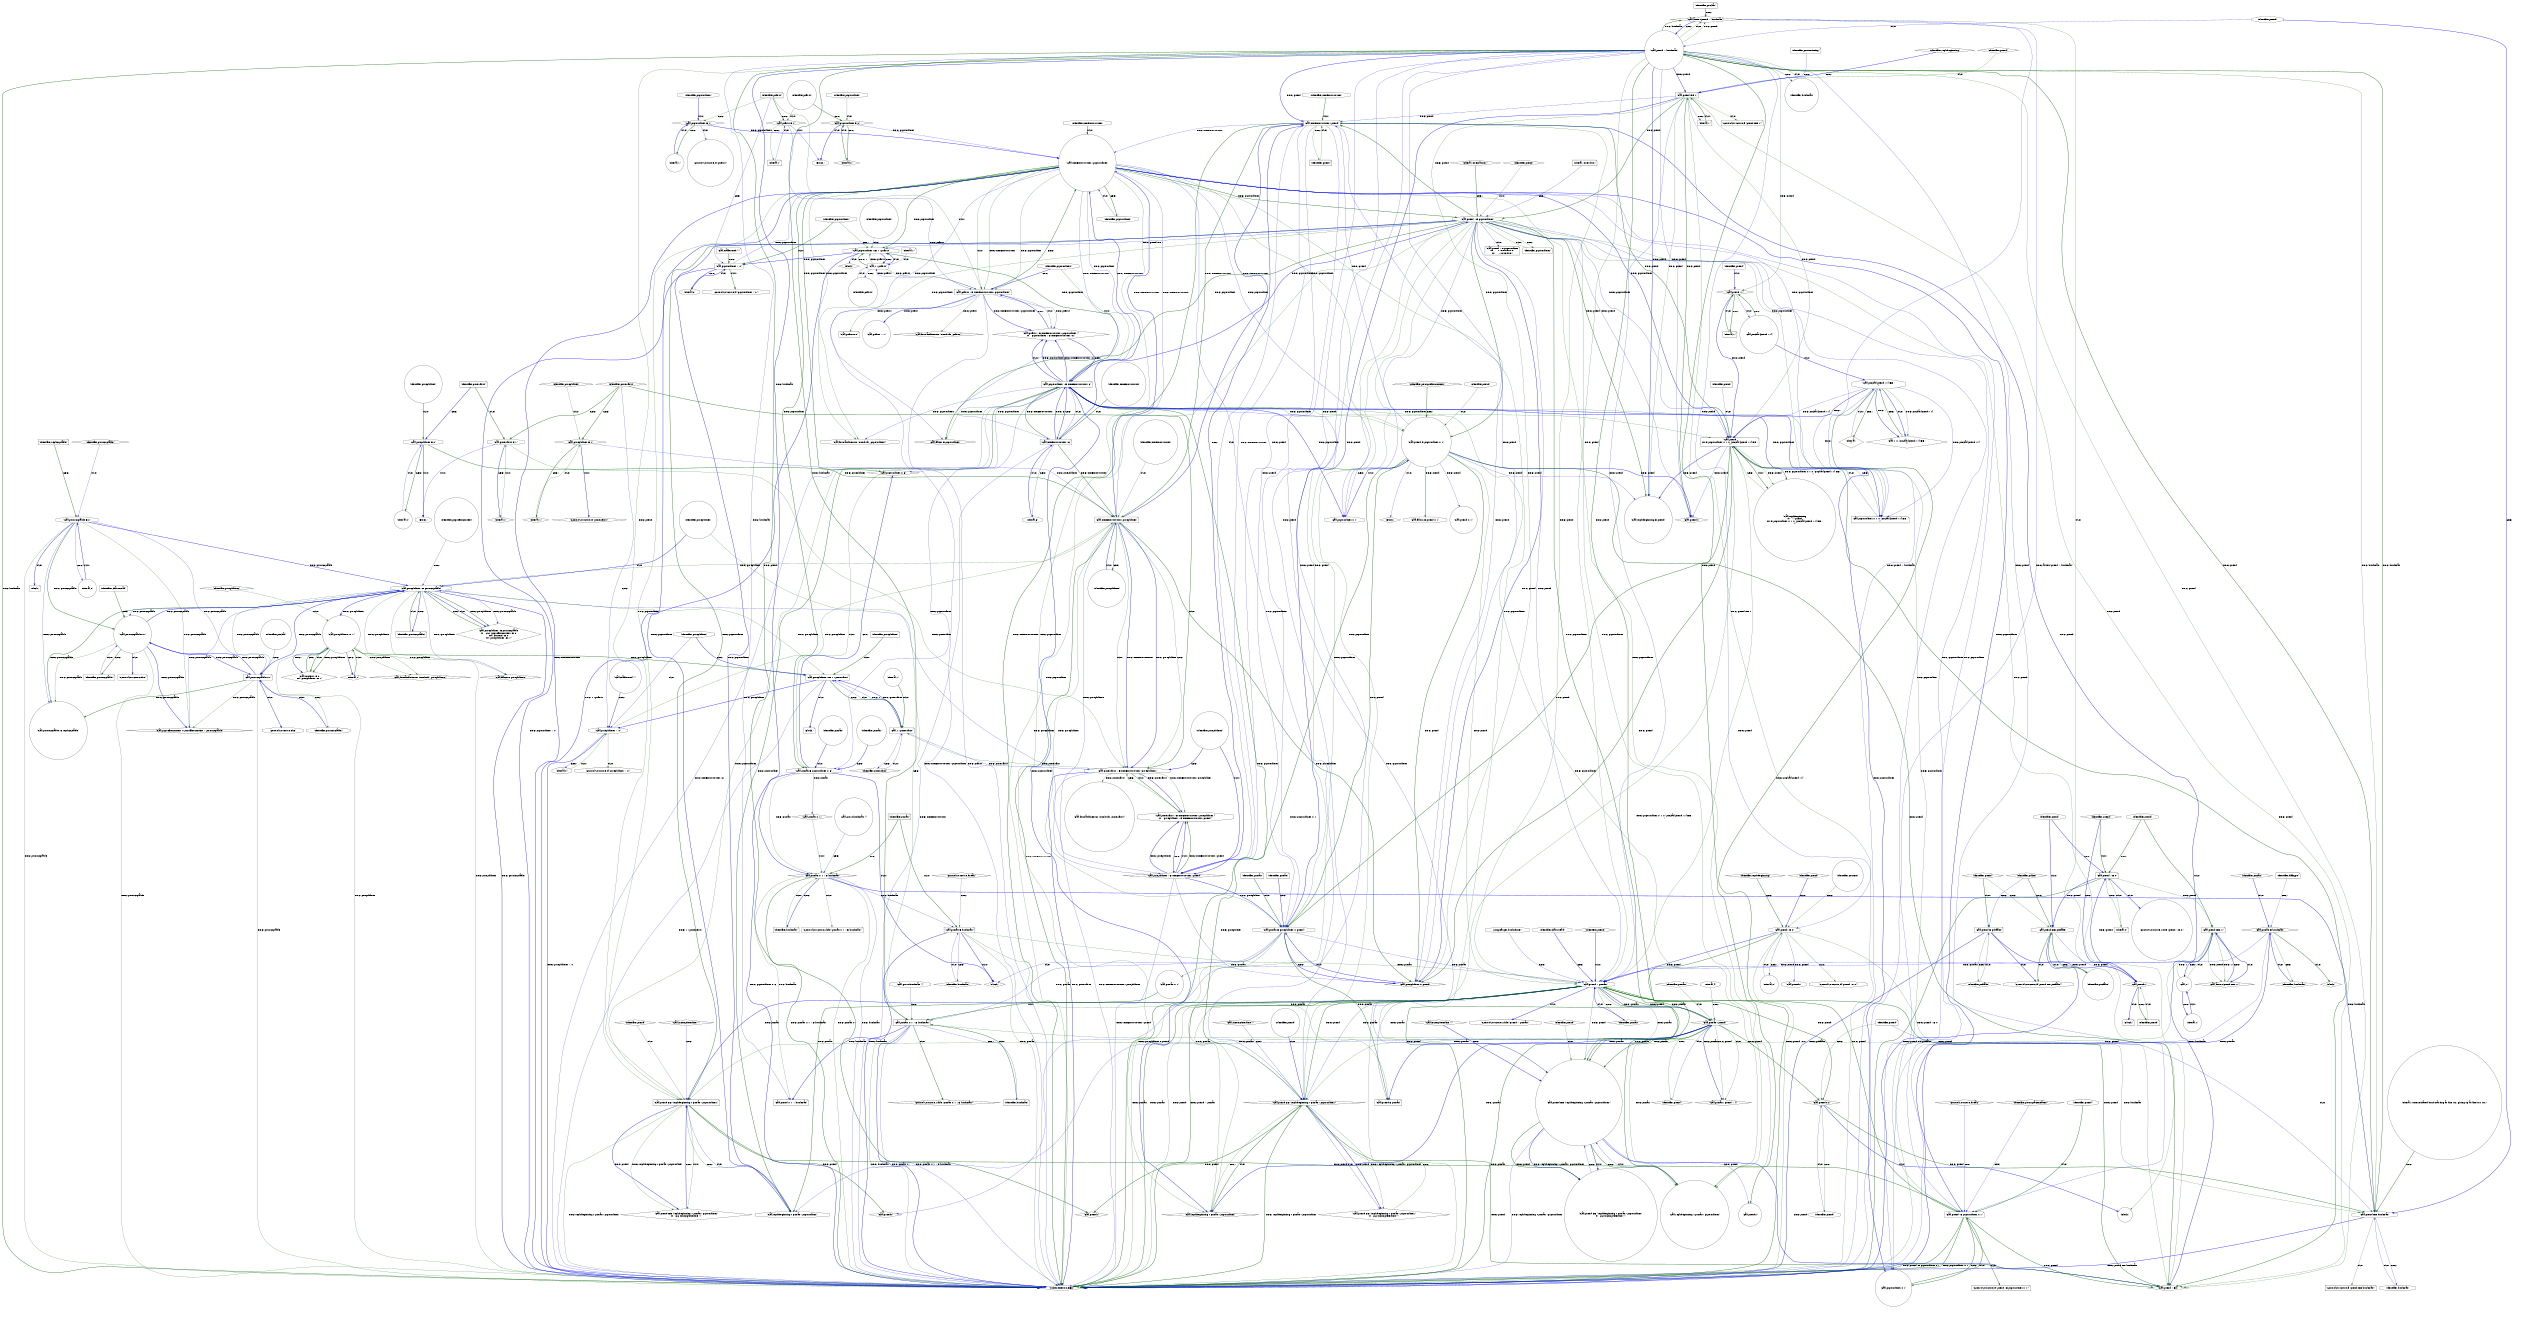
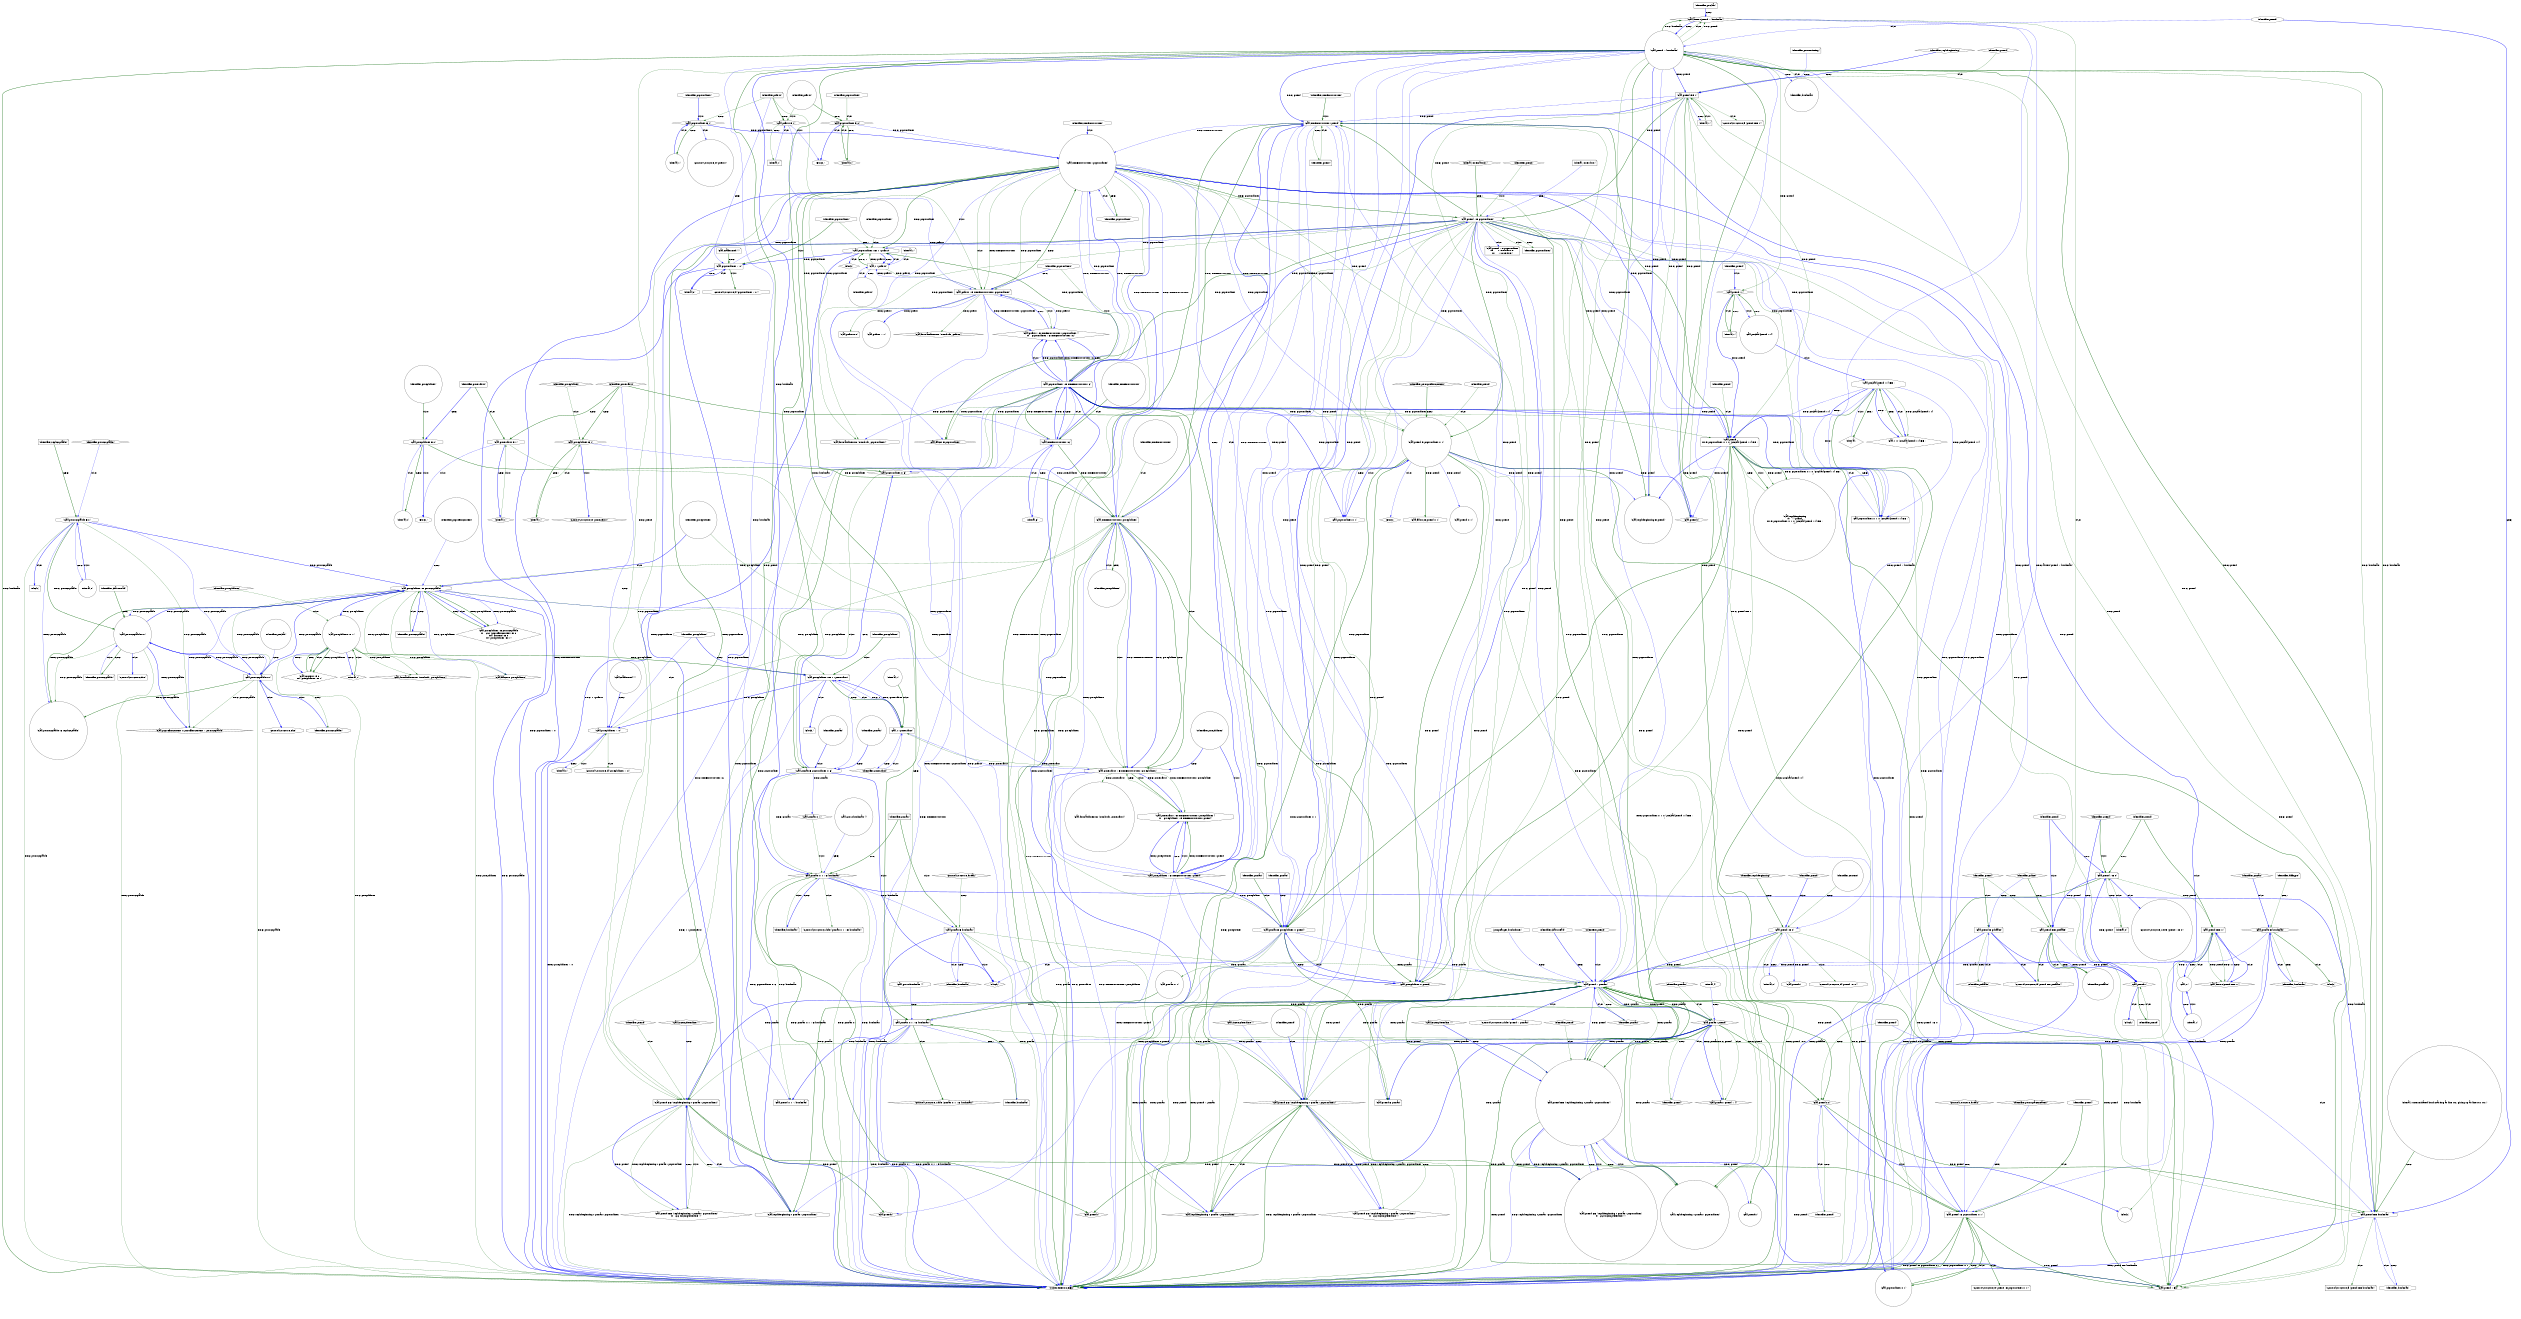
(1153, 242) -> (1153, 242)
(1176, 645) -> (1176, 645)
